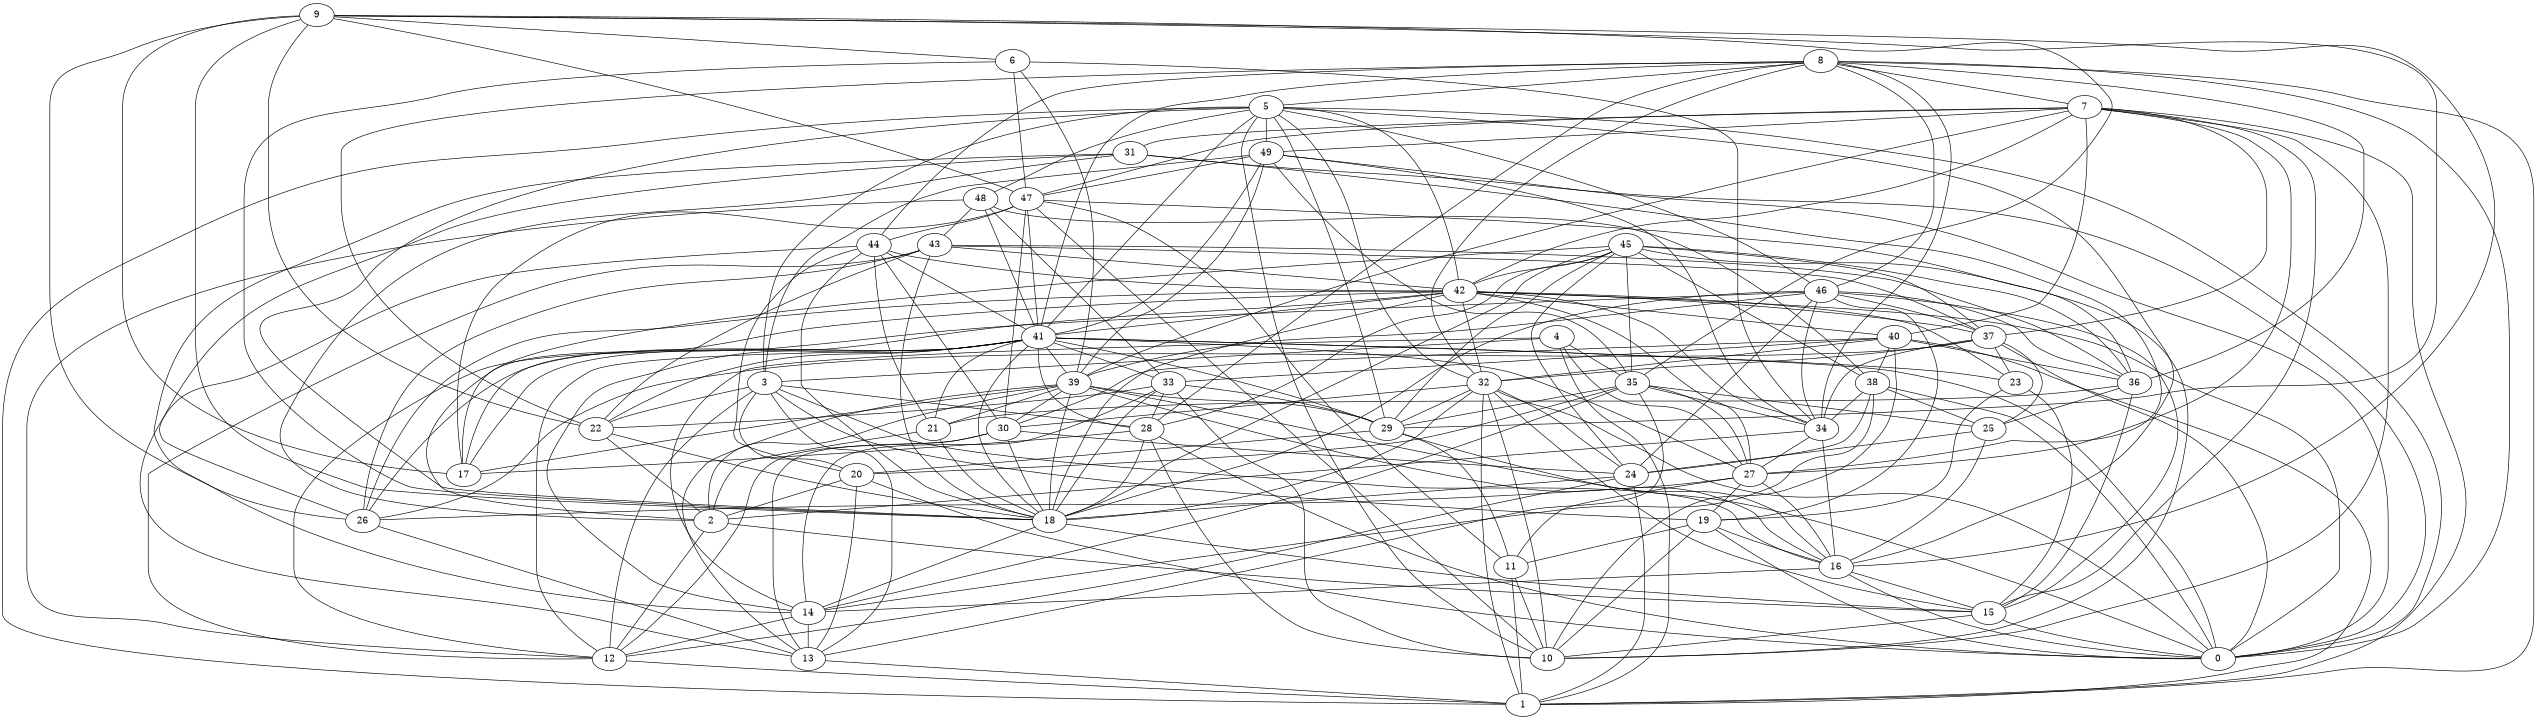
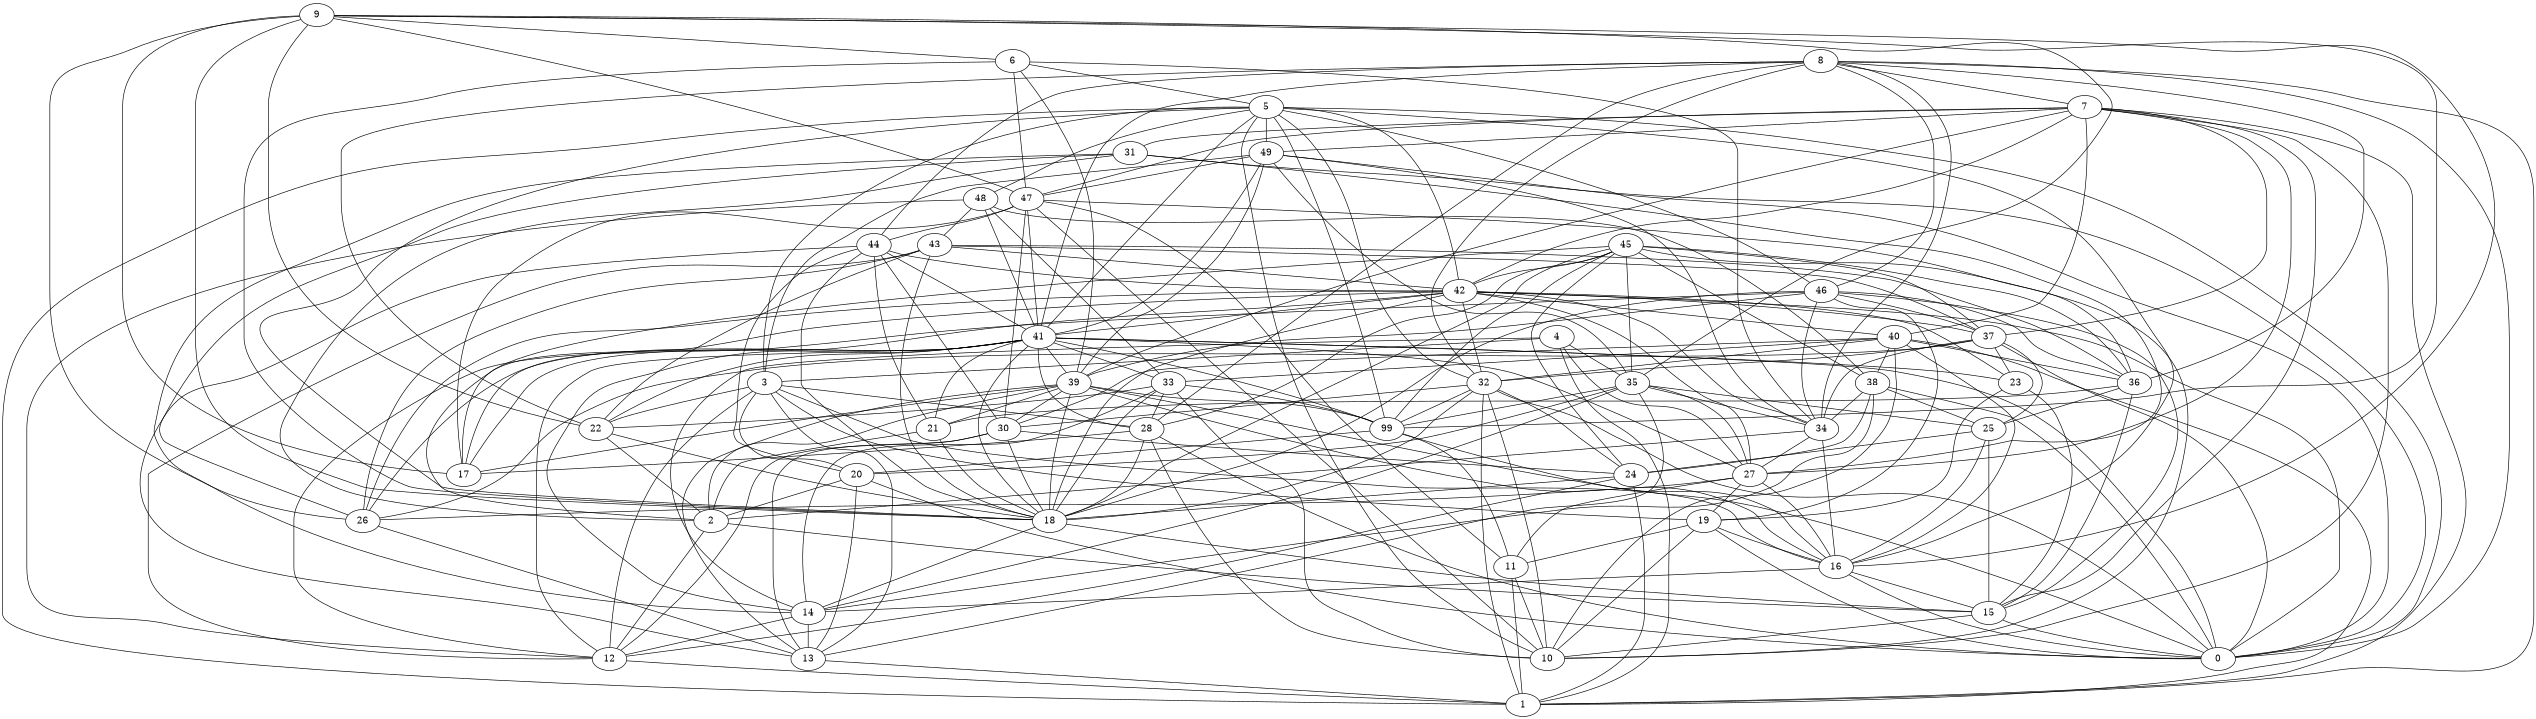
(1543, 84) -> (1150, 86)
(1726, 383) -> none
(1387, 429) -> (1387, 429)
none -> (2001, 467)
(1712, 547) -> (1989, 525)
